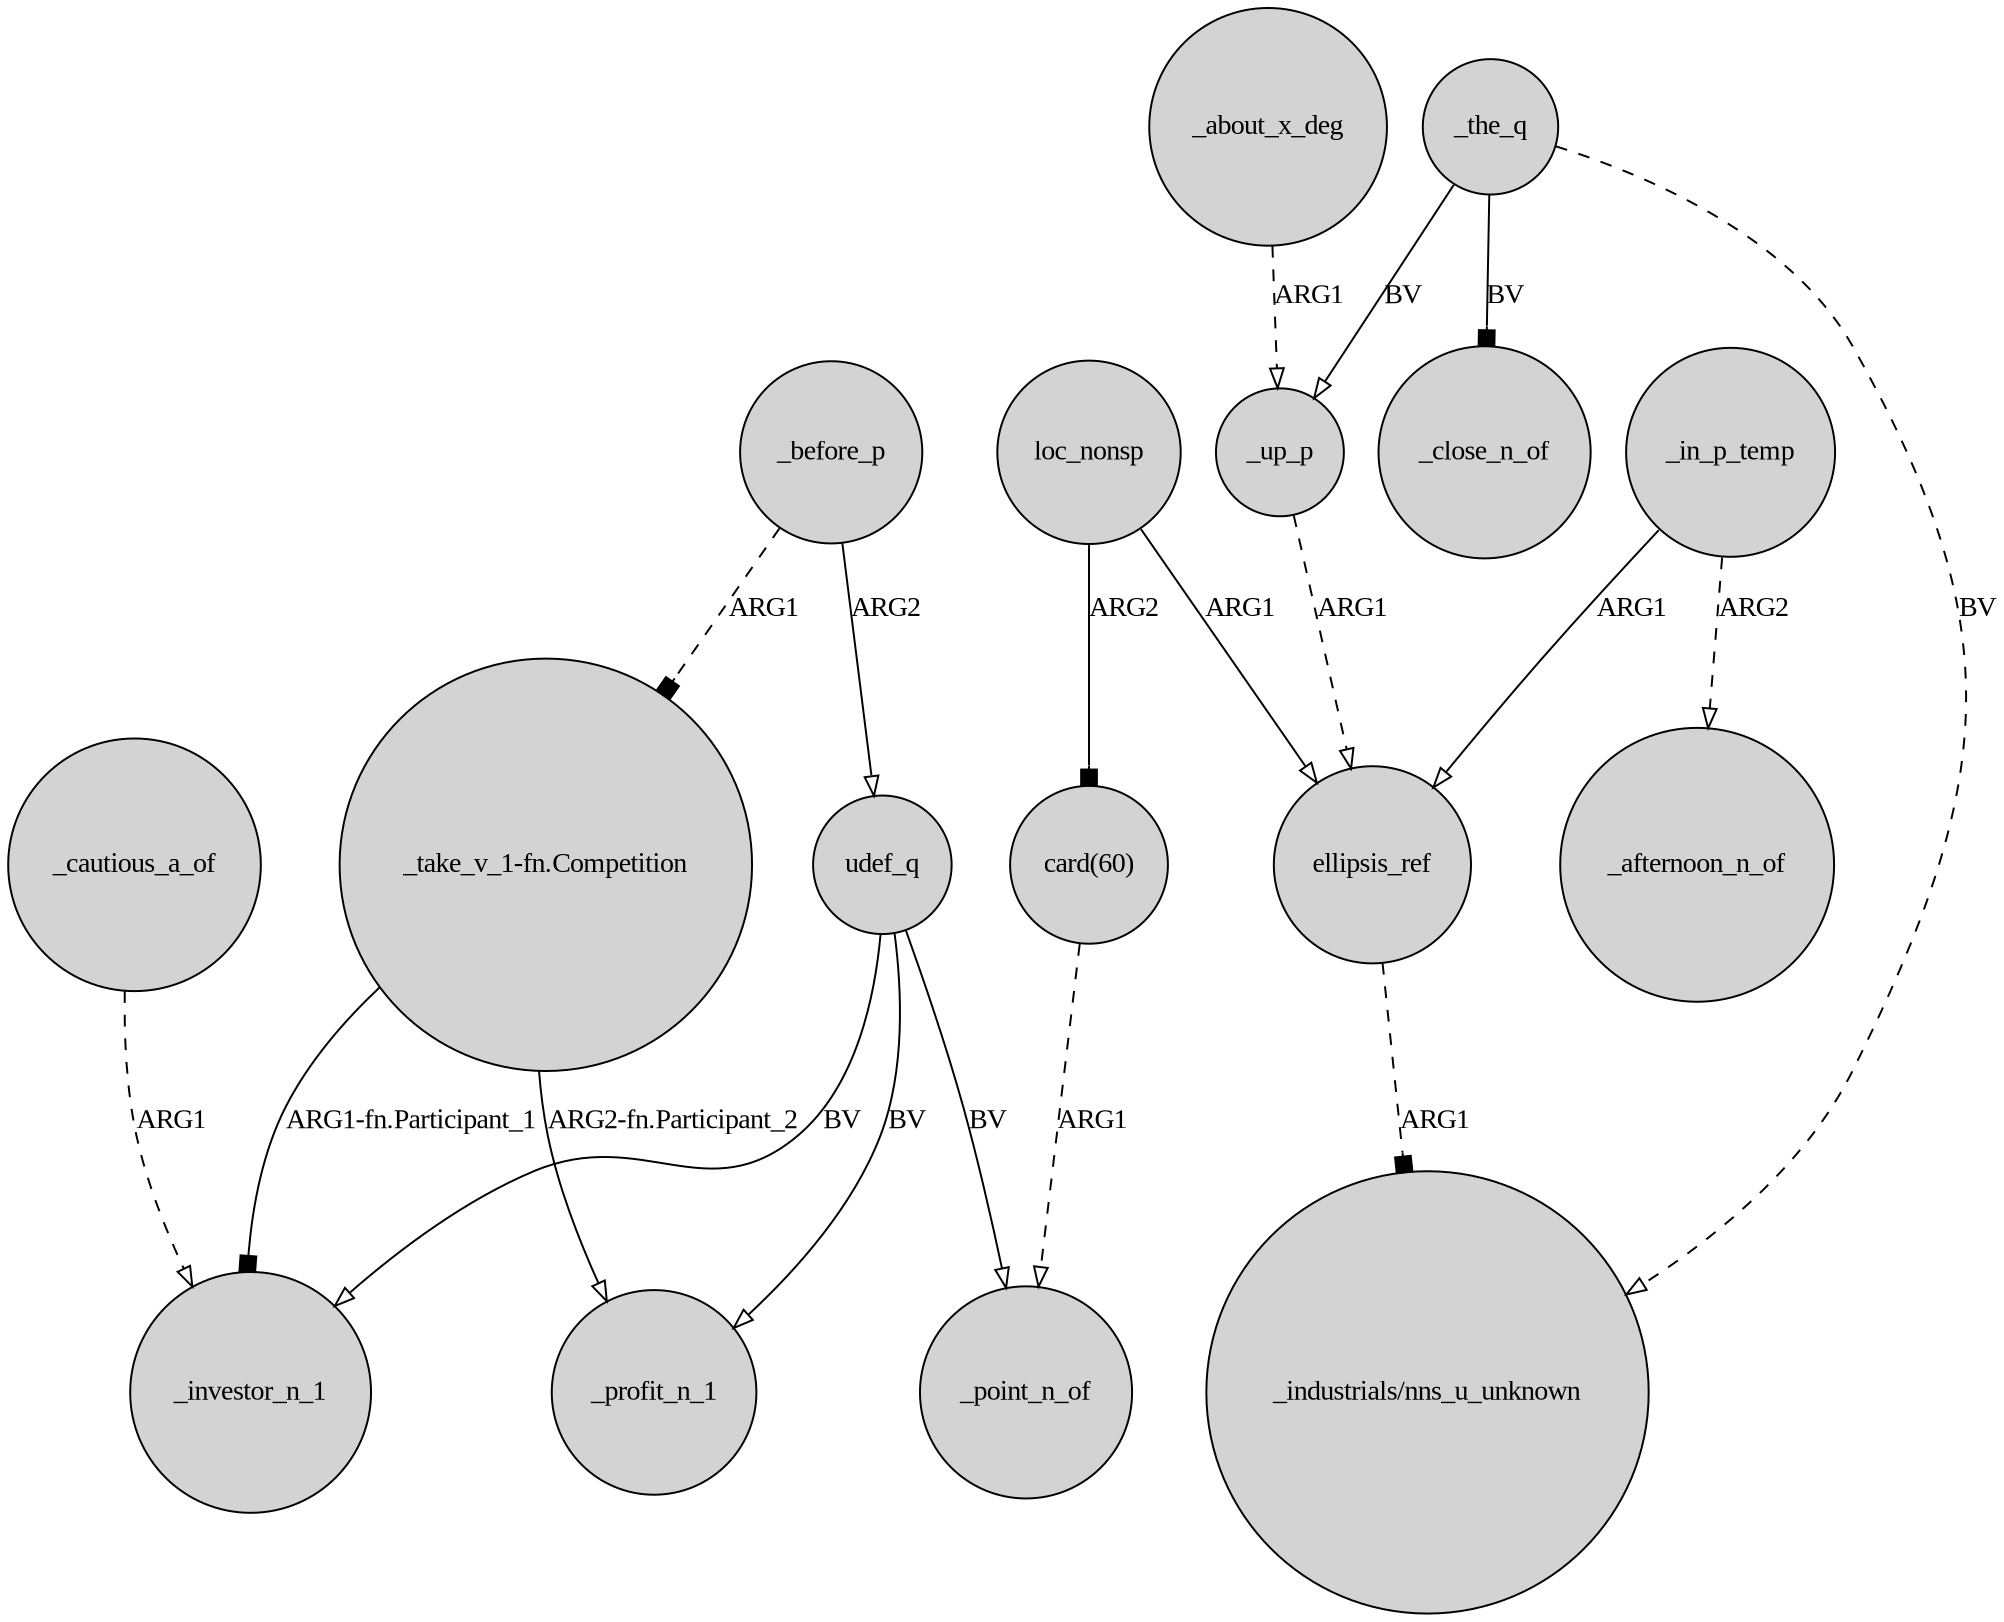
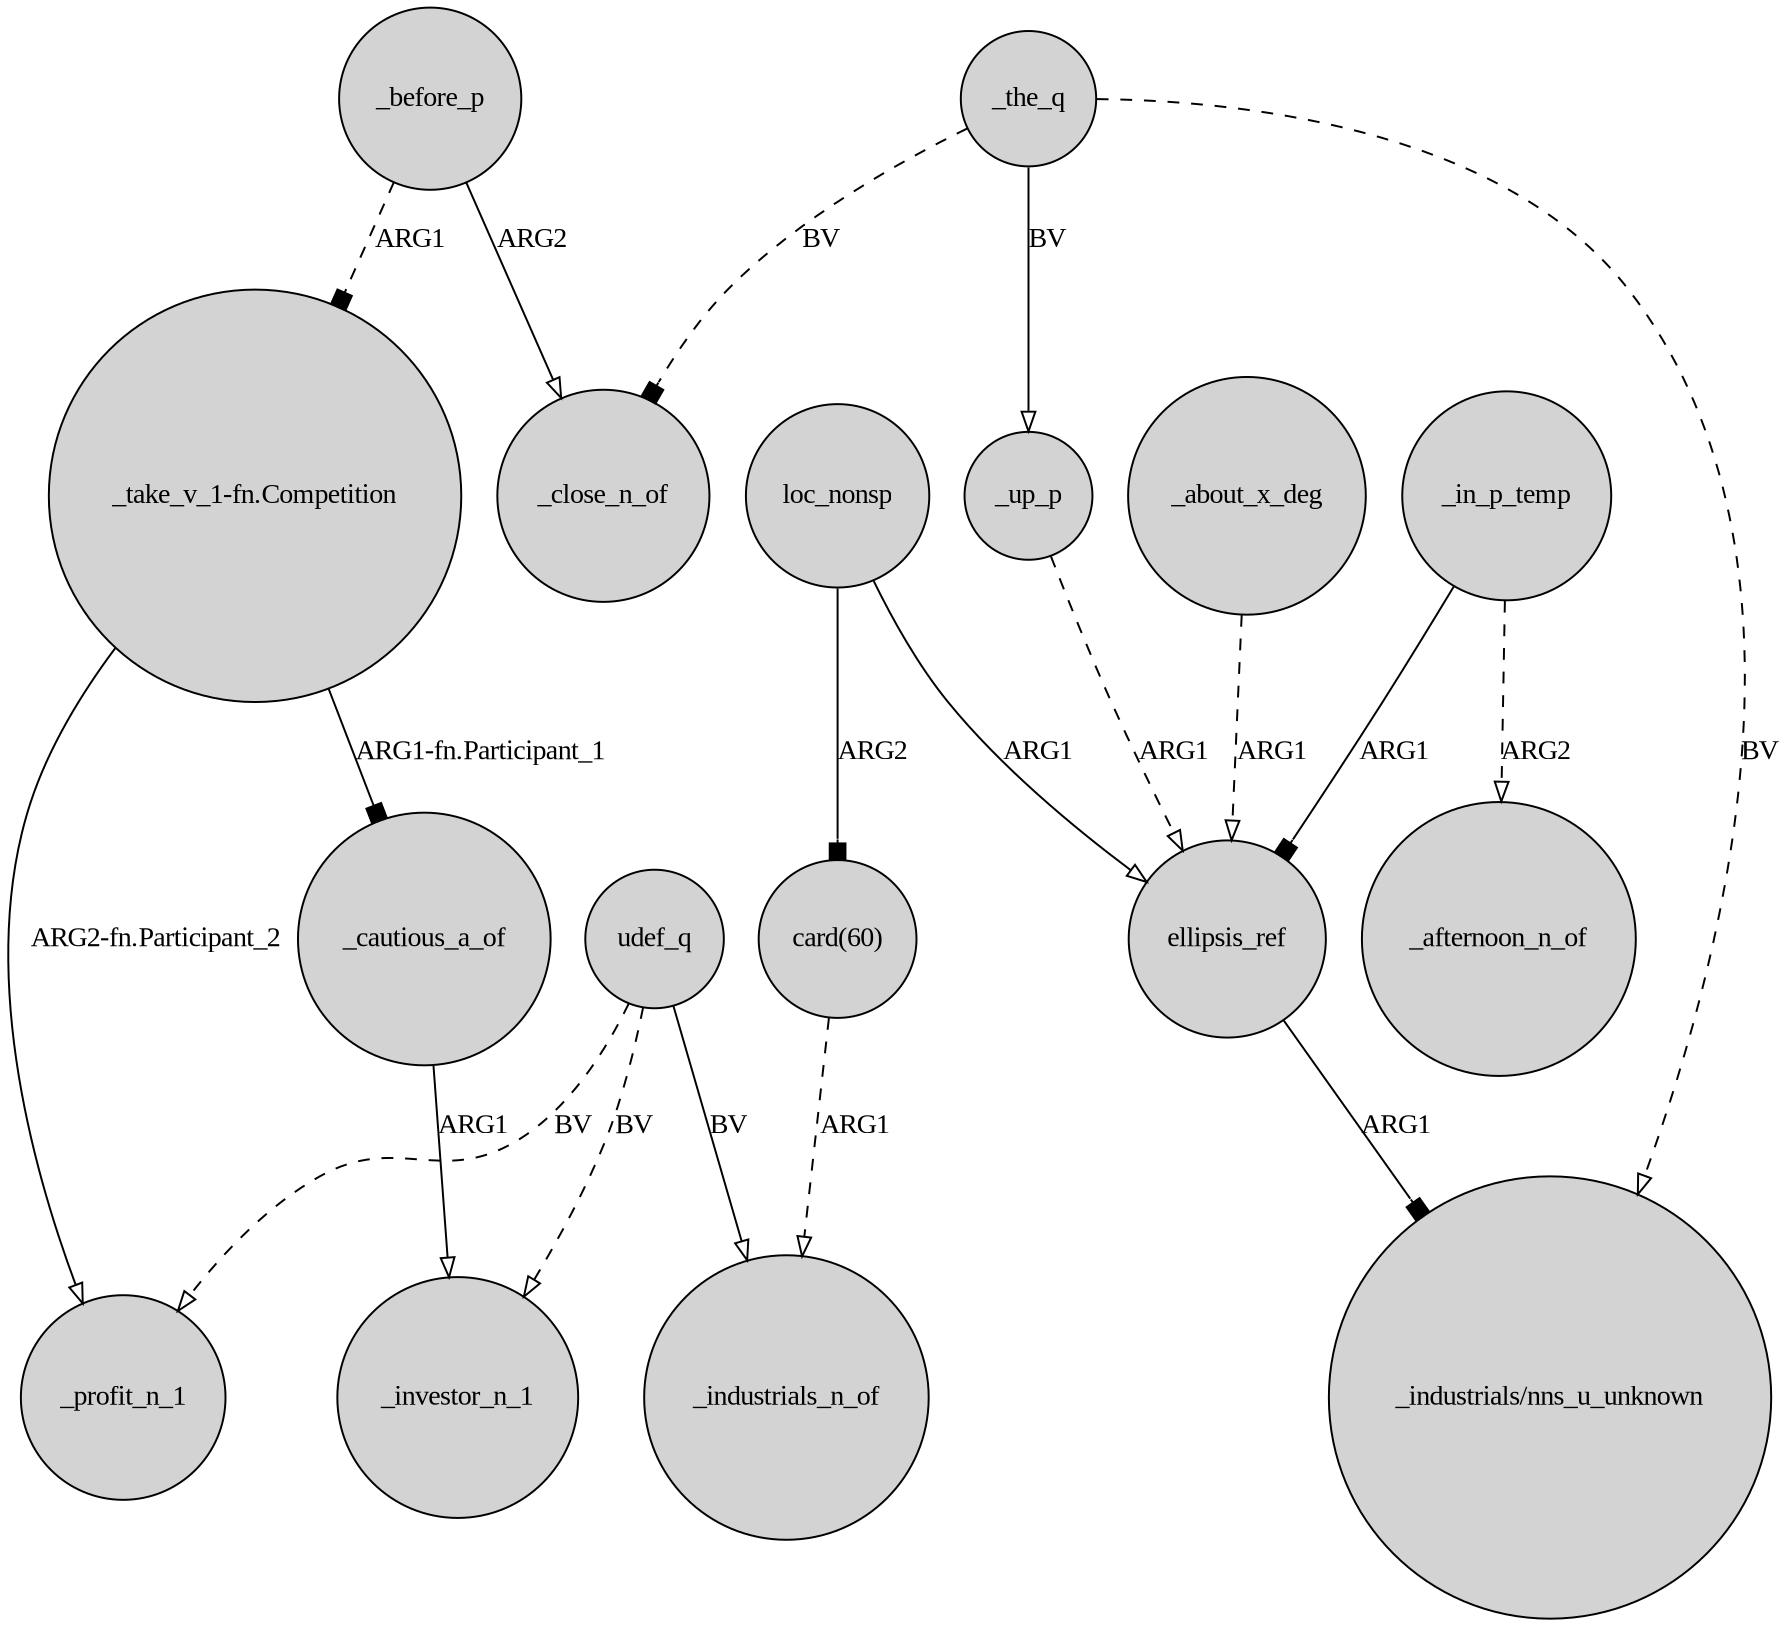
(1488, 260) -> (794, 233)
(1275, 307) -> (1237, 718)
(1550, 649) -> (1375, 714)
(857, 659) -> (510, 281)
(1393, 1058) -> (1347, 1109)
(286, 1106) -> (350, 745)
(136, 1134) -> (439, 1147)
(877, 1144) -> (420, 1159)
(670, 1164) -> (602, 1149)
(1026, 1392) -> (786, 1398)
